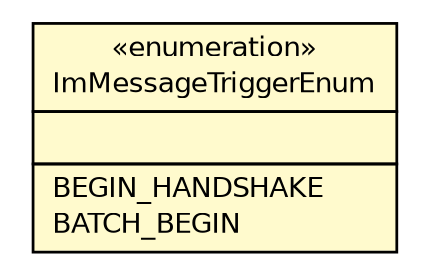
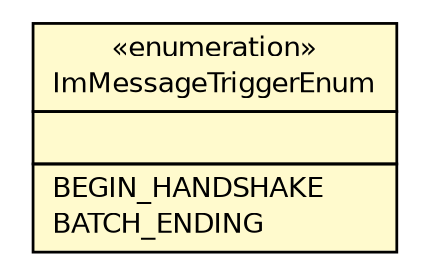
(147, 225) -> (158, 225)
